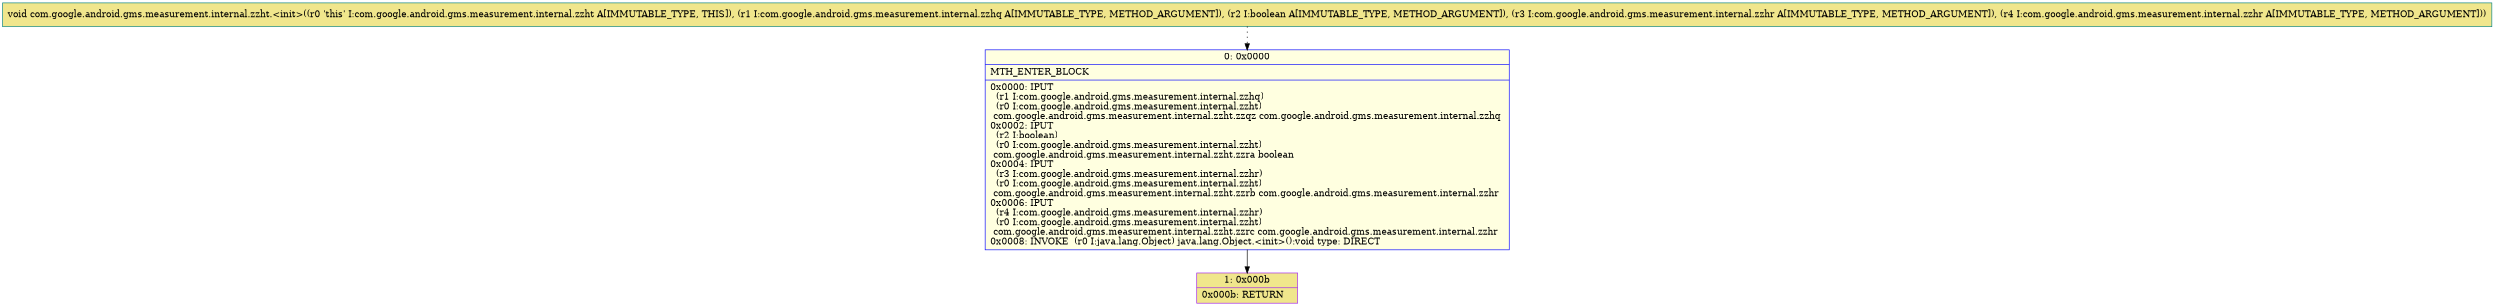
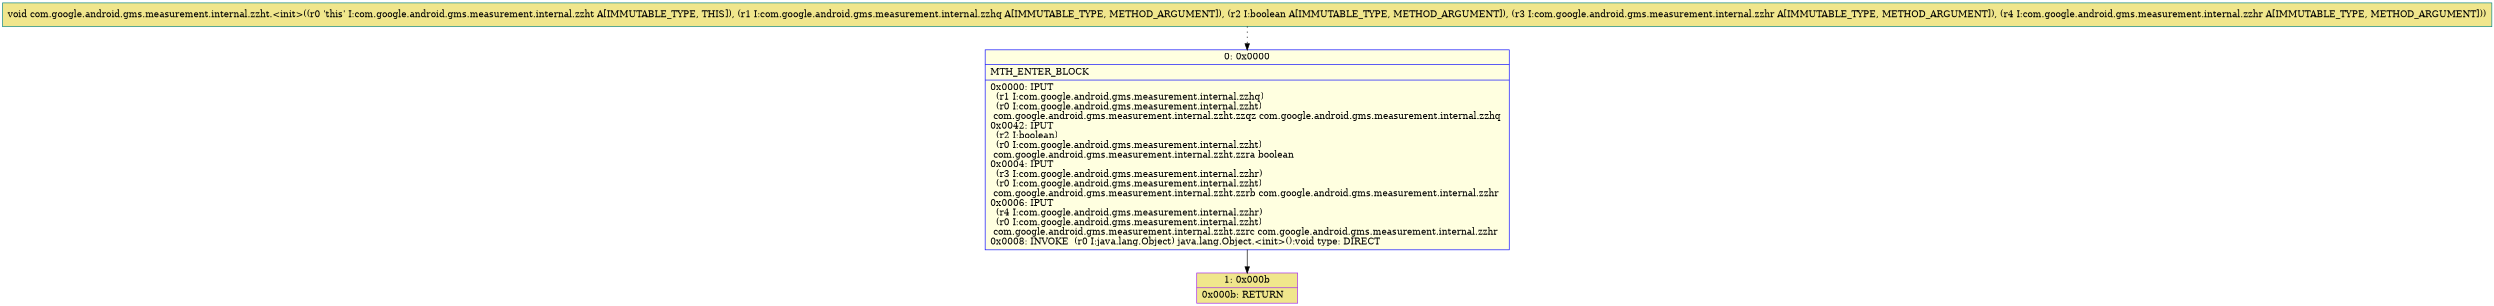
(1025, 126) -> (1025, 126)
